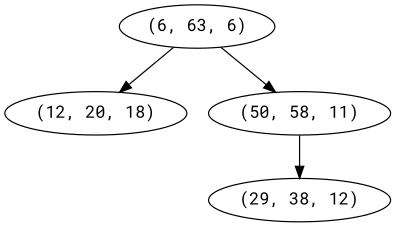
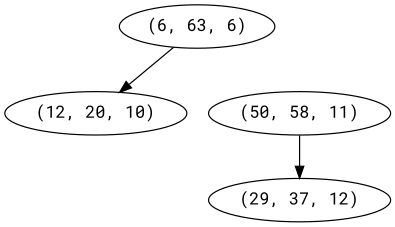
(244, 66) -> none
(96, 113) -> (96, 113)
(300, 200) -> (300, 200)
